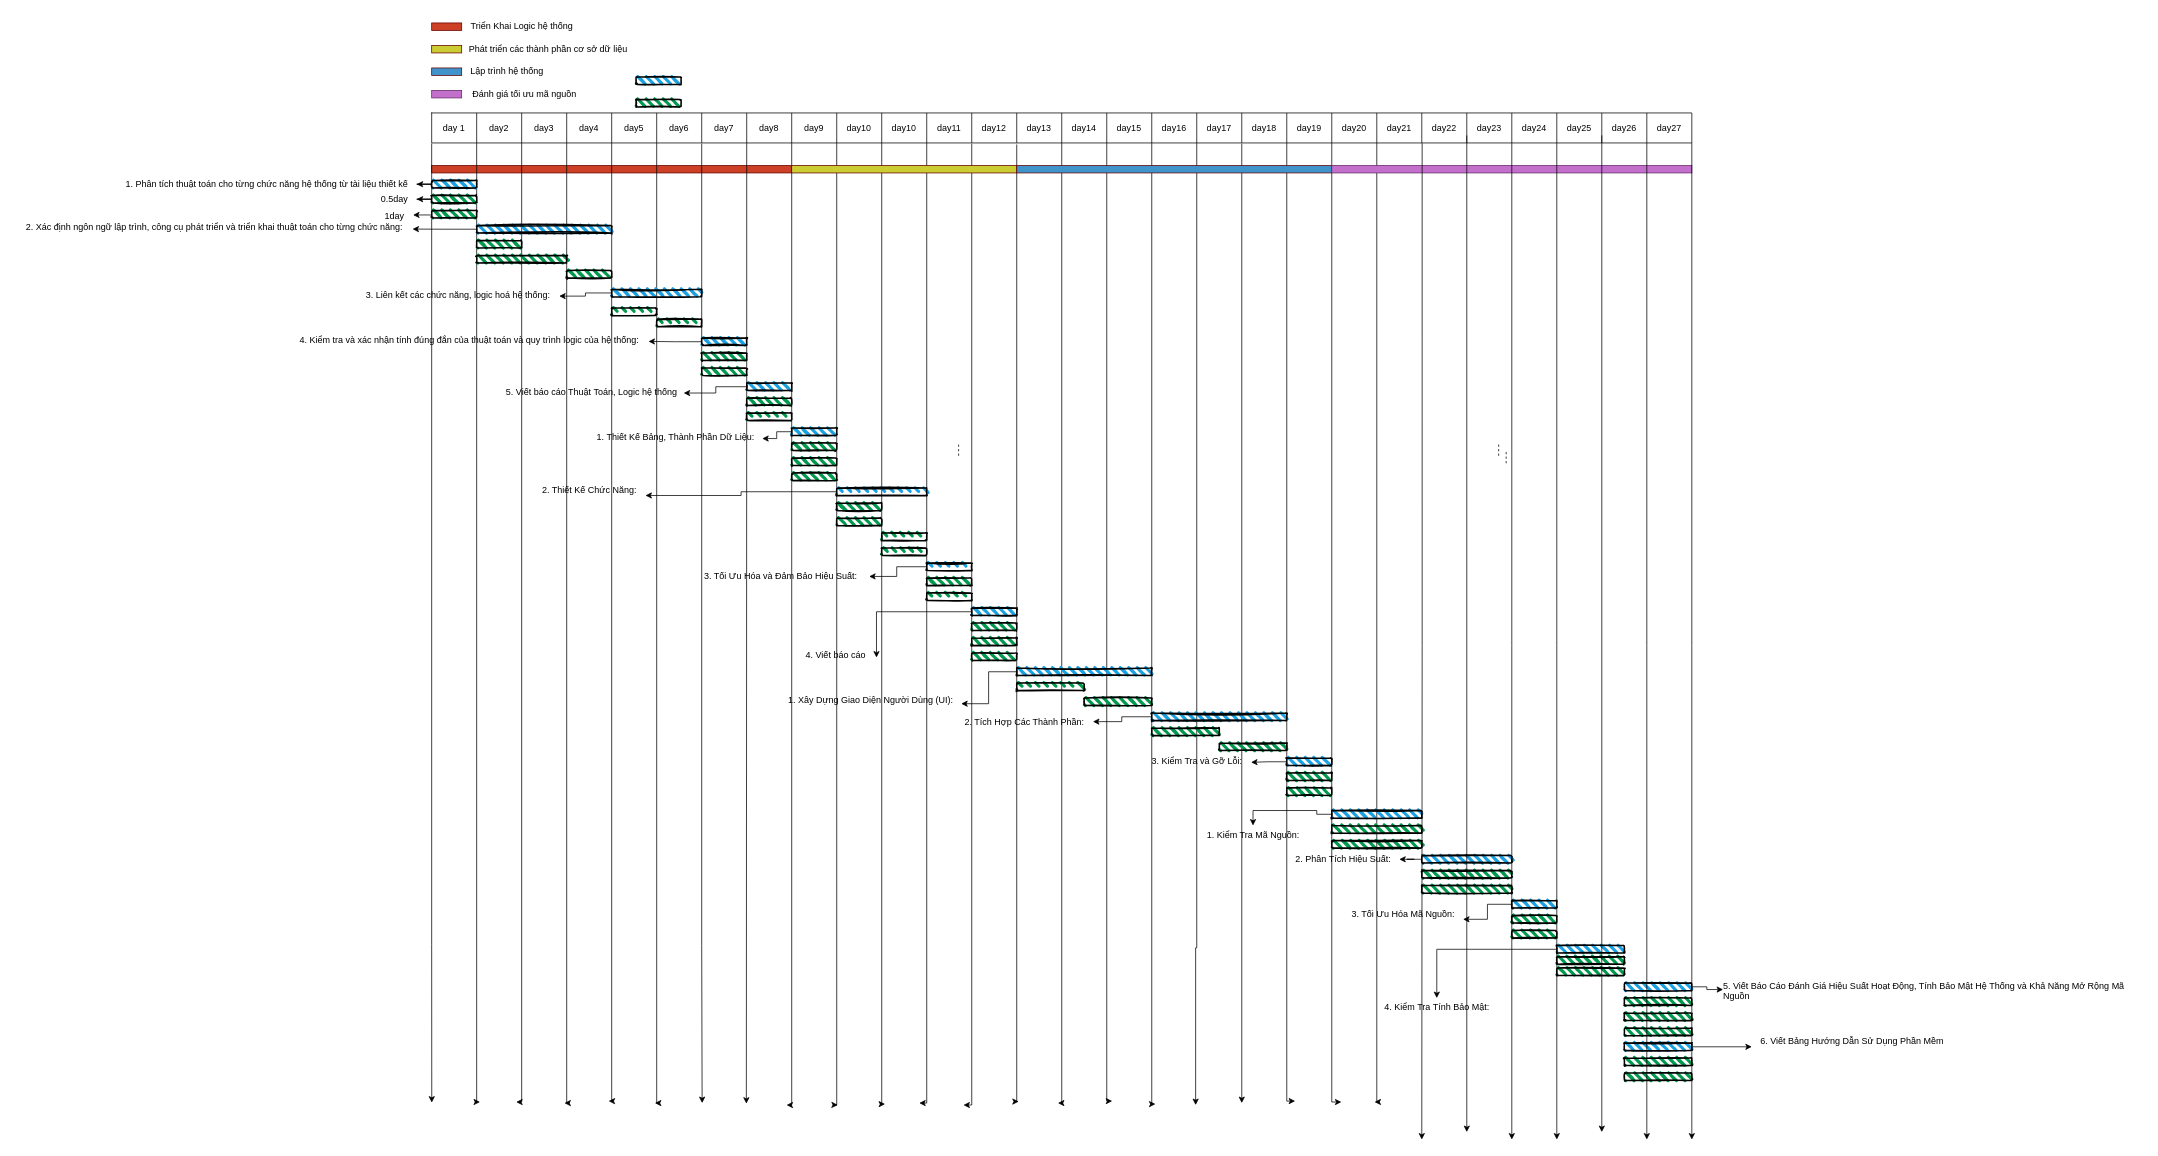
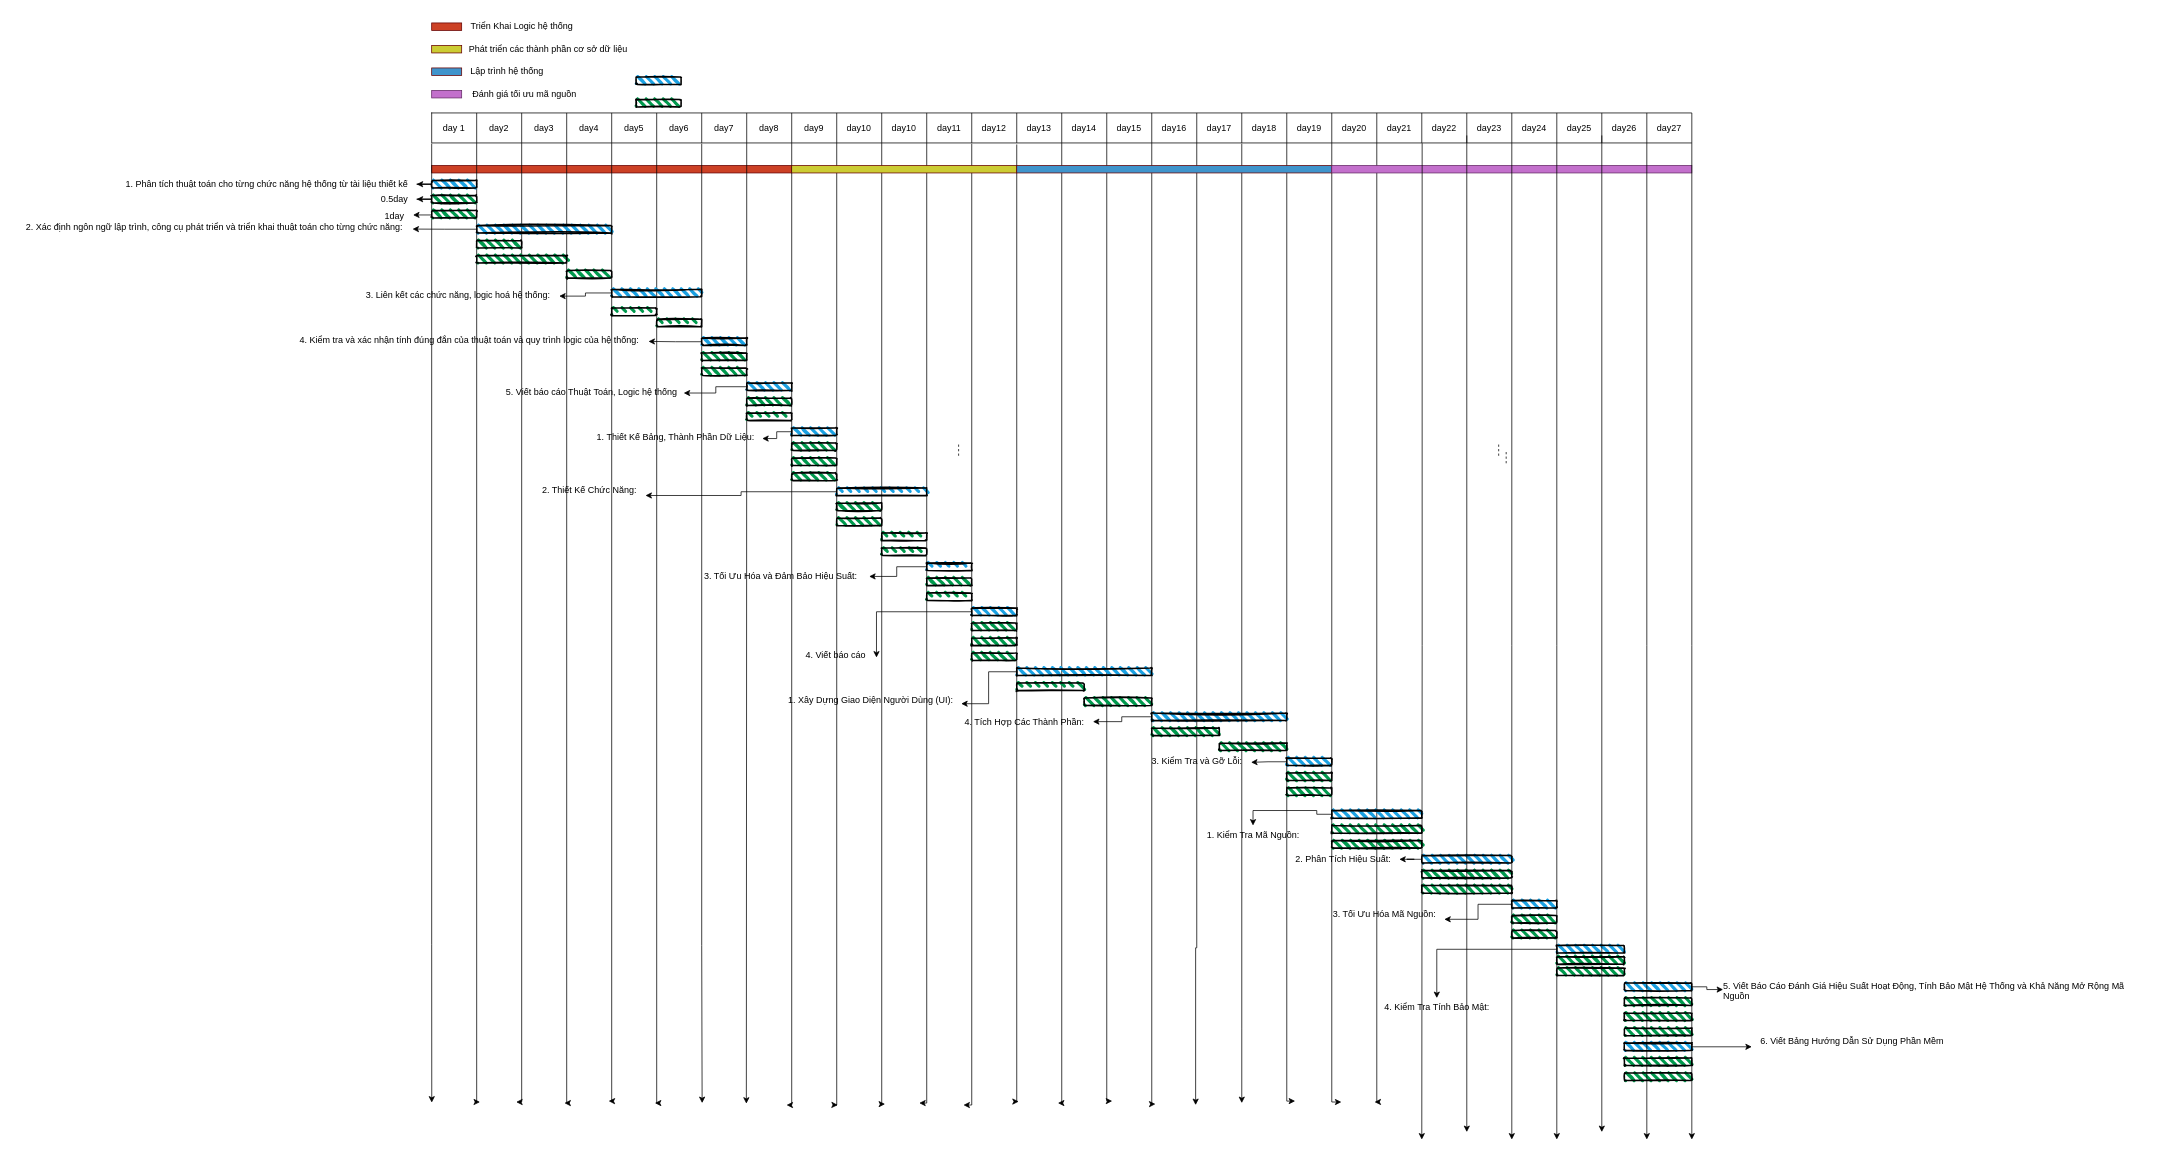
(1025, 728) -> (1025, 728)
(1403, 919) -> (1384, 919)
